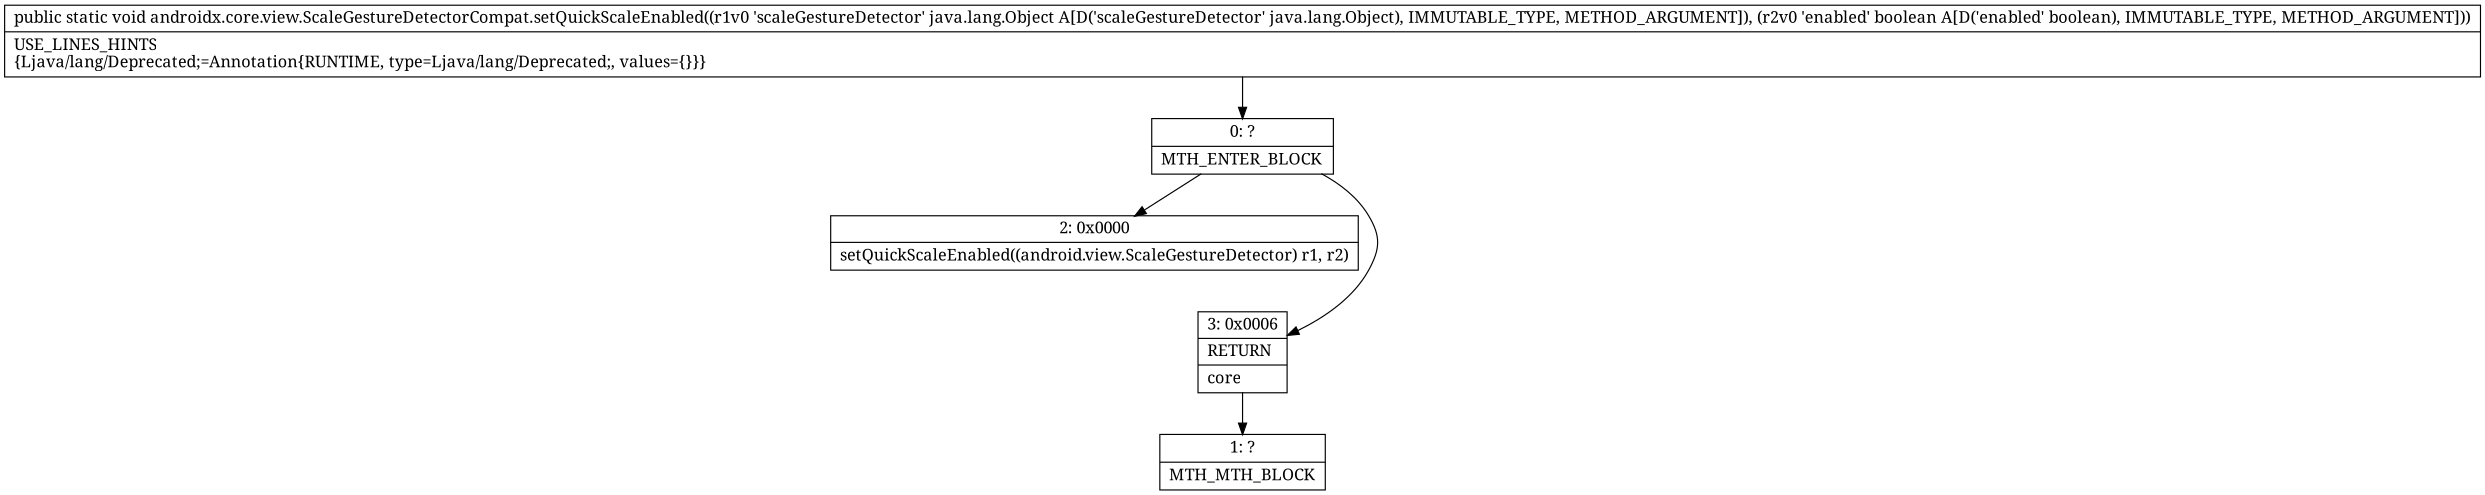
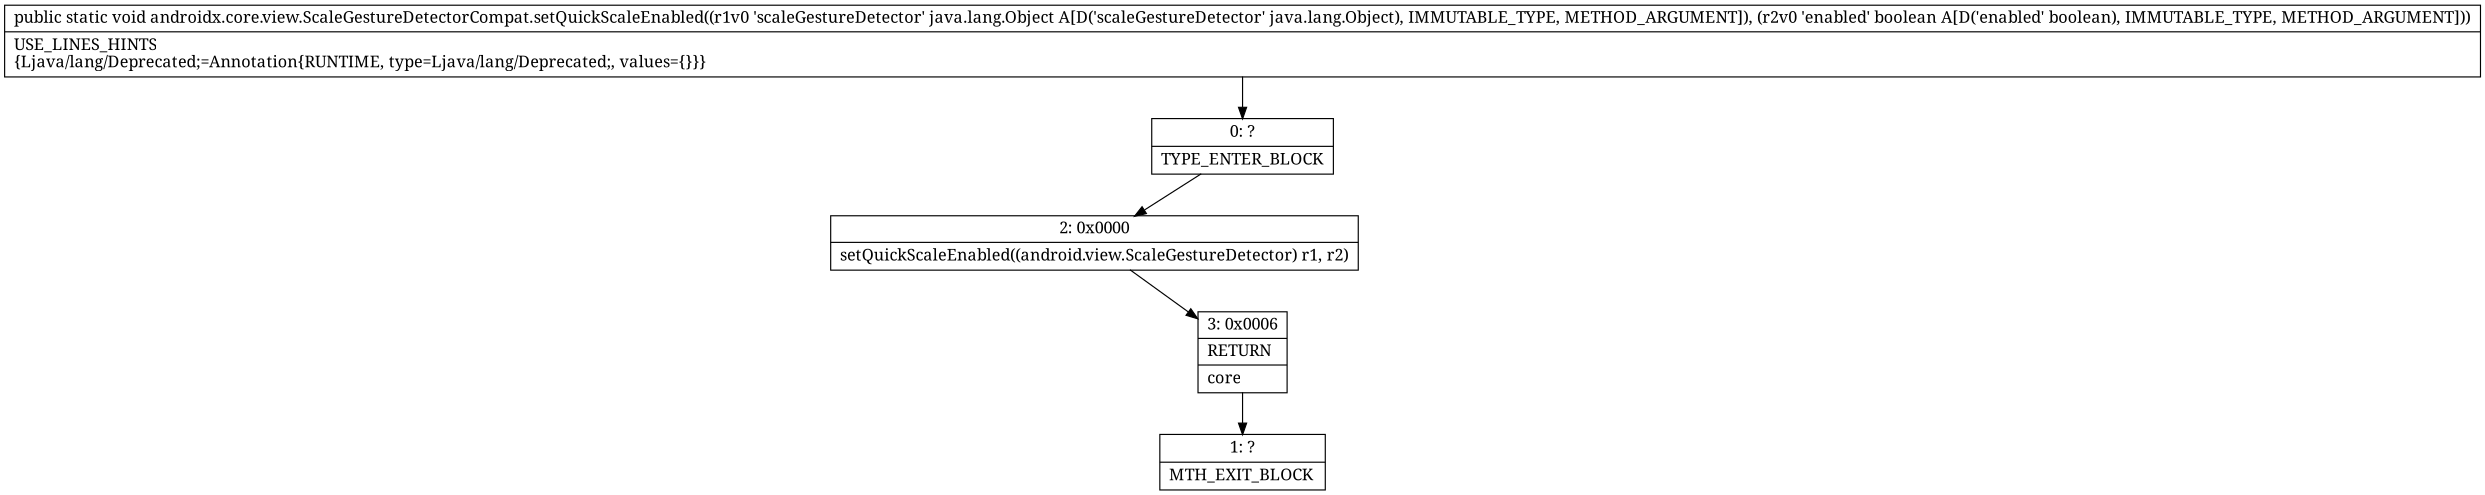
(1241, 160) -> (1243, 160)
(1374, 258) -> (1159, 291)
(1243, 476) -> (1241, 476)
